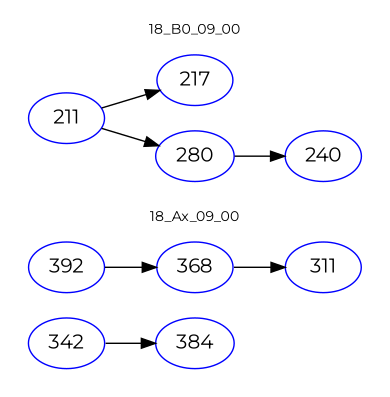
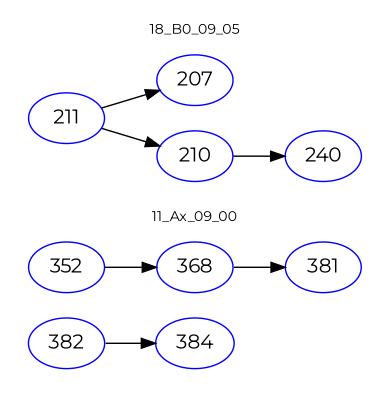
(195, 30) -> (195, 30)
(195, 80) -> (195, 80)
(195, 156) -> (195, 156)
(195, 217) -> (195, 217)
(67, 267) -> (67, 267)
(323, 267) -> (323, 267)
(67, 343) -> (67, 343)
